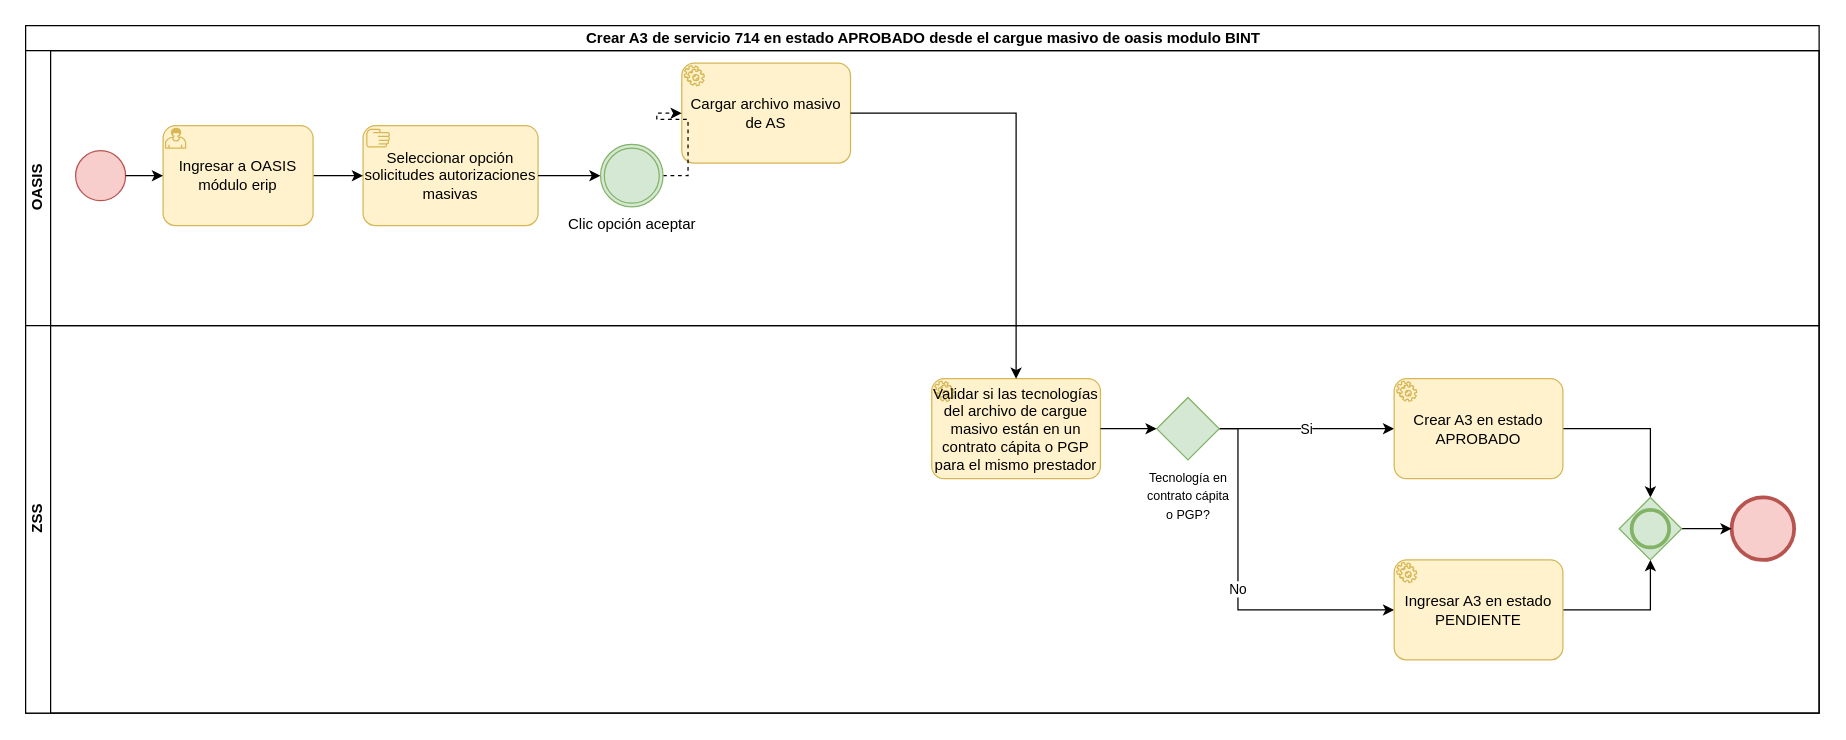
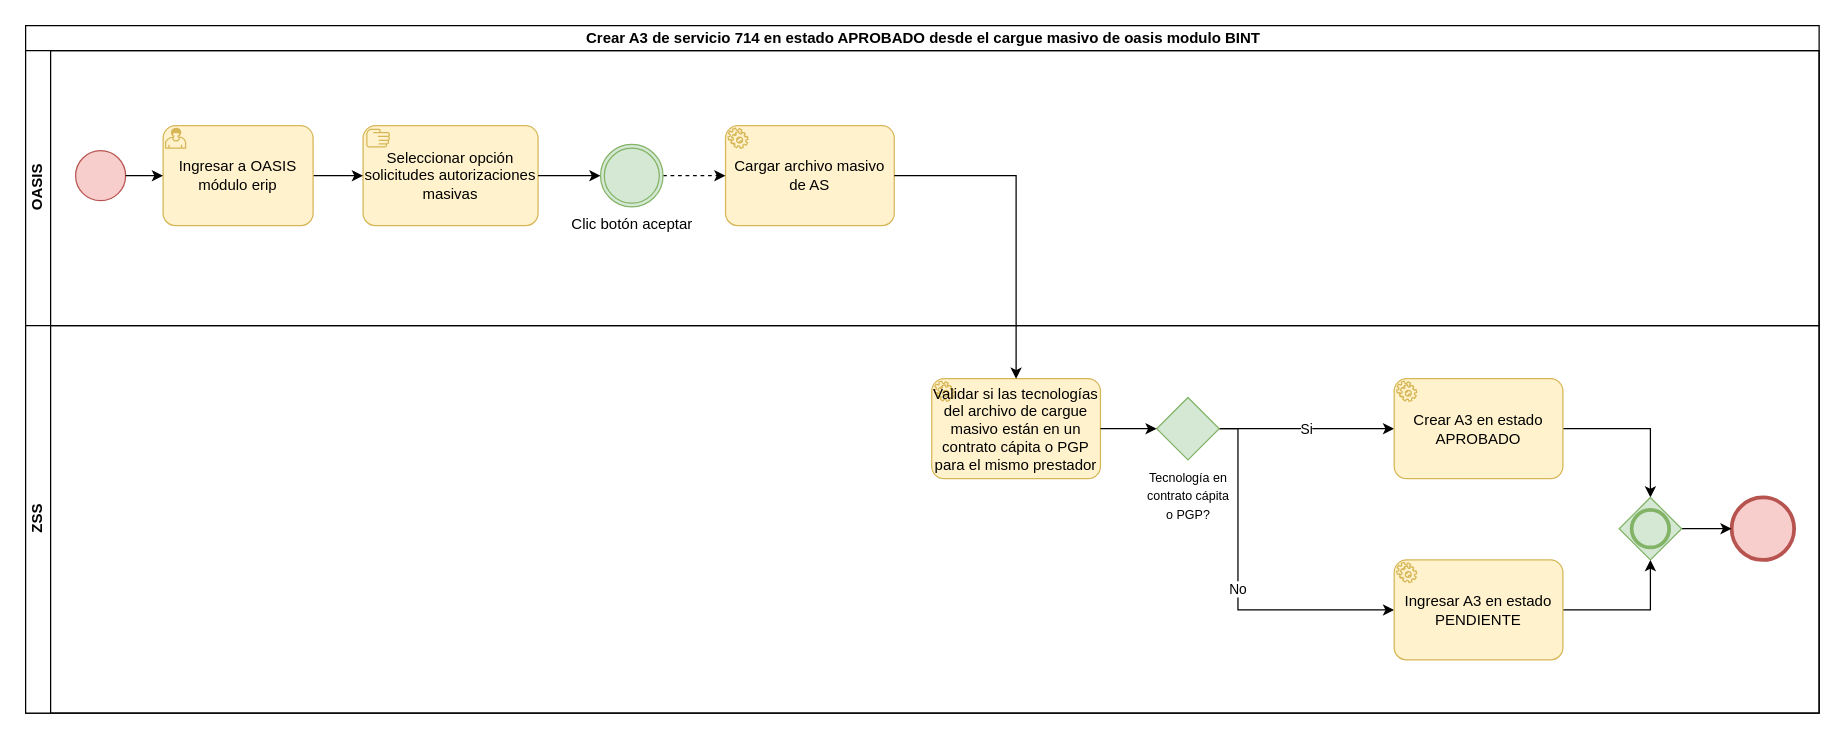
(766, 113) -> (810, 176)
(633, 225) -> (633, 225)
